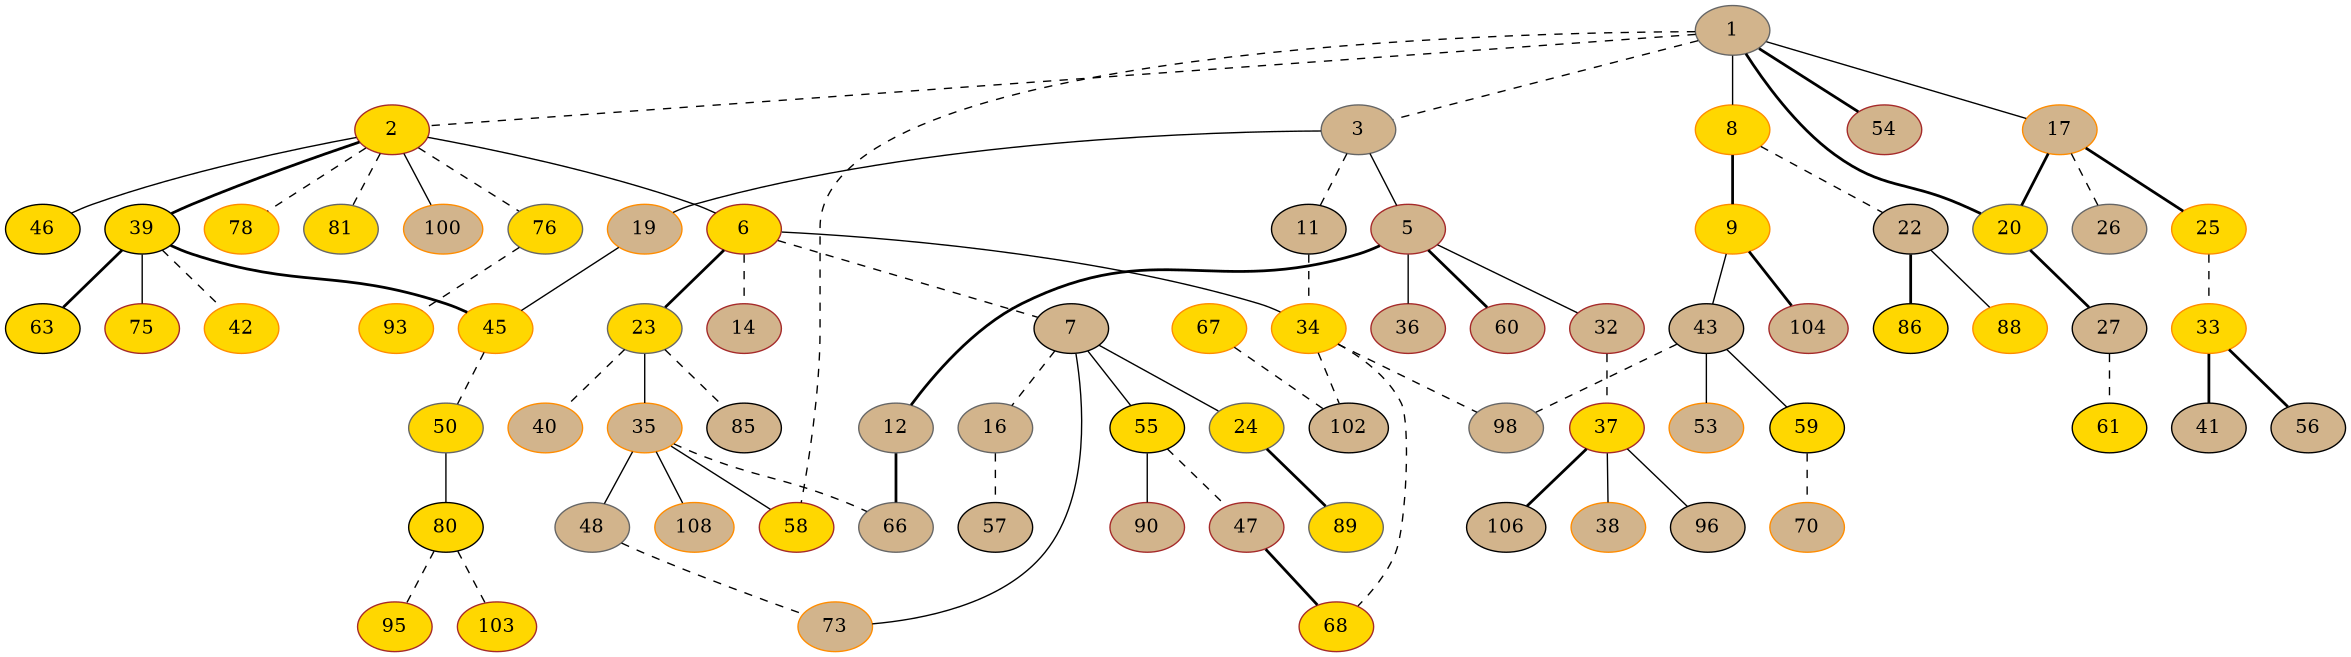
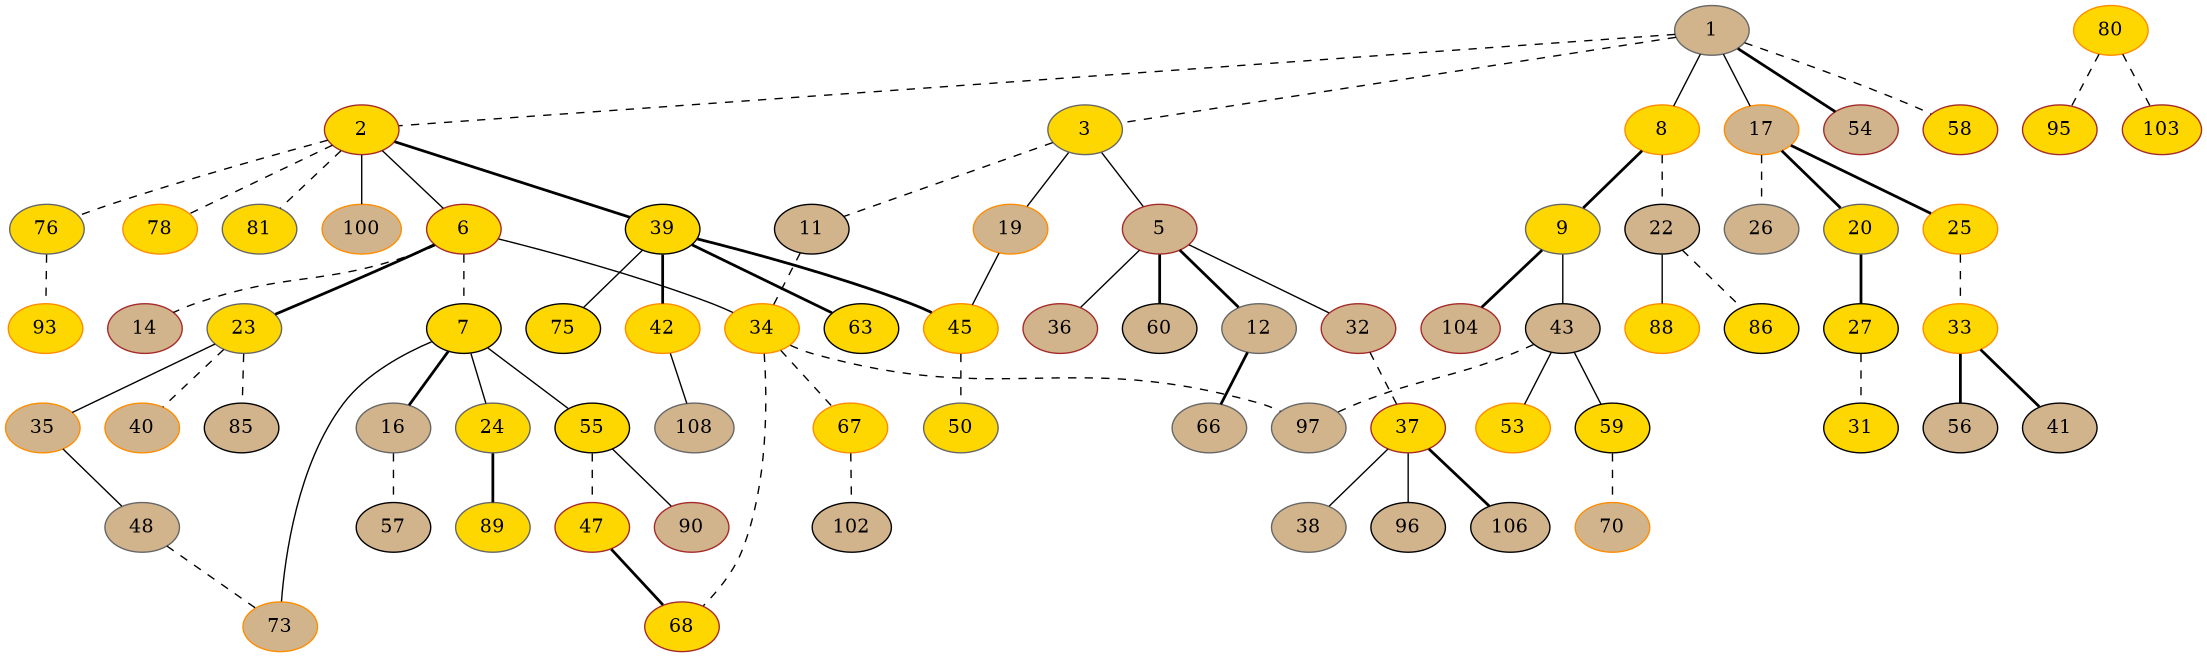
(1358, 130) -> (1085, 130)
(1844, 161) -> none
(43, 229) -> none
(1733, 229) -> (1563, 229)
(192, 279) -> (663, 277)
(1911, 279) -> (1712, 279)
(142, 329) -> (563, 329)
(1071, 329) -> (464, 329)
(1508, 329) -> (1160, 329)
(2109, 329) -> (1861, 329)
(1033, 378) -> (429, 378)
(1329, 378) -> (806, 378)
(1506, 428) -> (1309, 428)
(1706, 428) -> (1513, 428)
(2109, 428) -> (1861, 428)
(669, 477) -> (679, 378)
(446, 478) -> none
(721, 478) -> none
(770, 478) -> none
(446, 527) -> (2111, 30)
(694, 527) -> (694, 428)
(1247, 527) -> (592, 527)
(1608, 527) -> (1309, 527)
